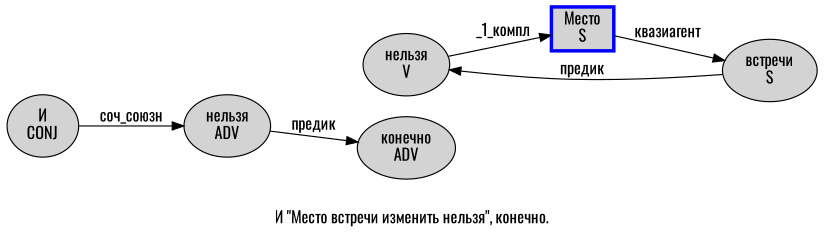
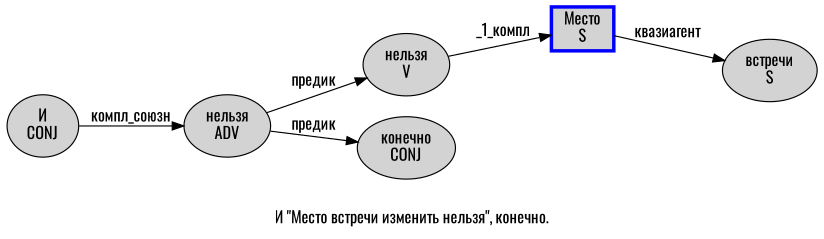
(592, 80) -> (311, 97)
(131, 117) -> (131, 117)
(406, 148) -> (406, 148)
